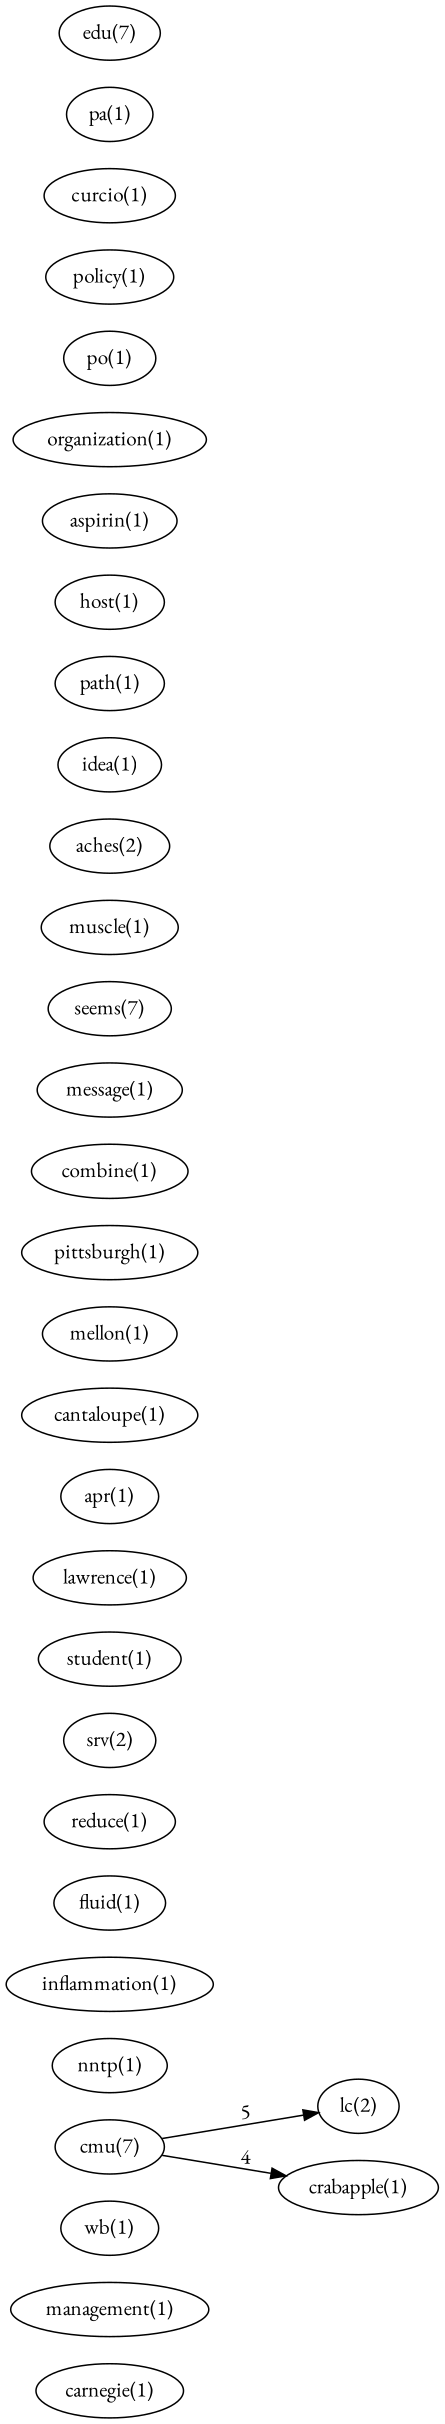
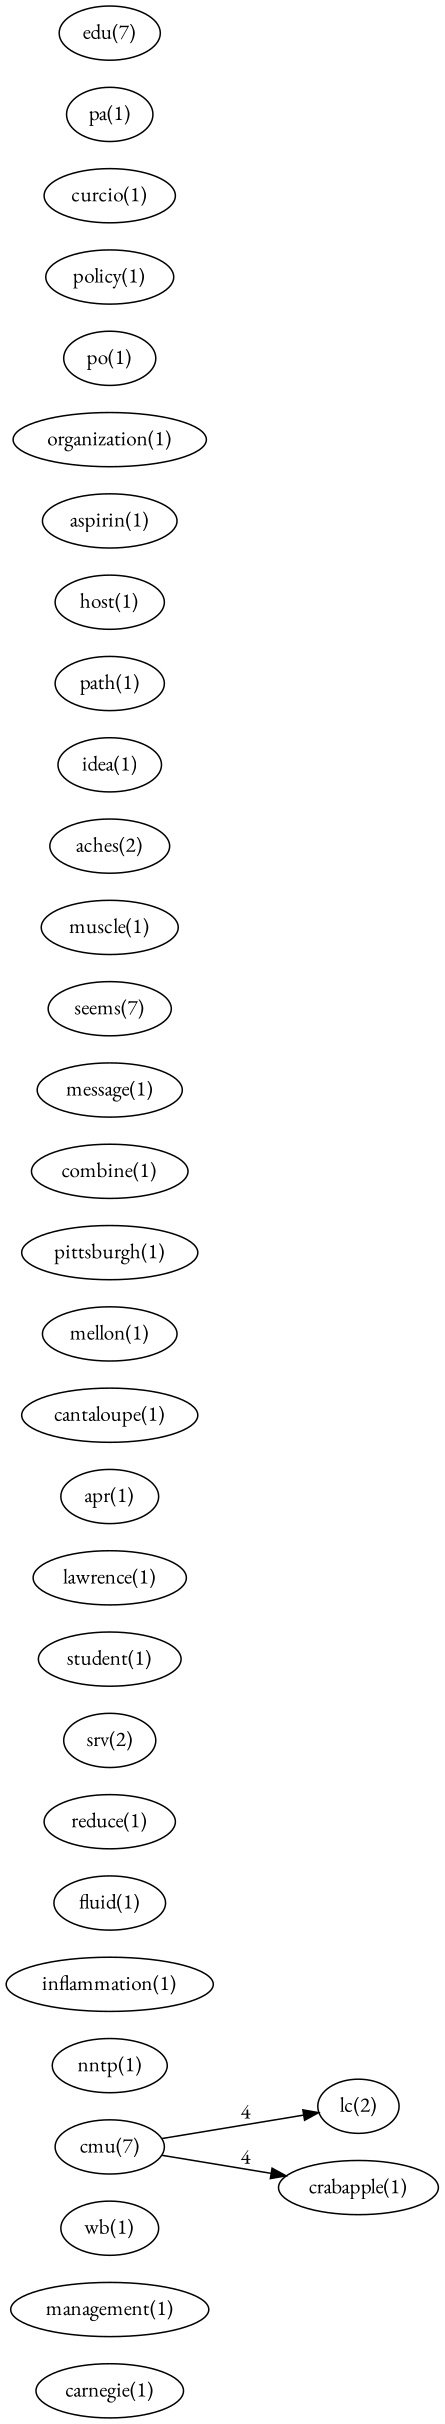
(246, 2113) -> (246, 2113)
